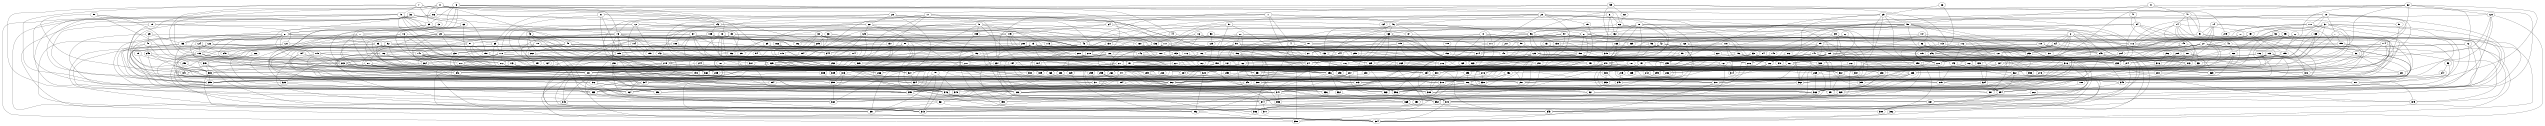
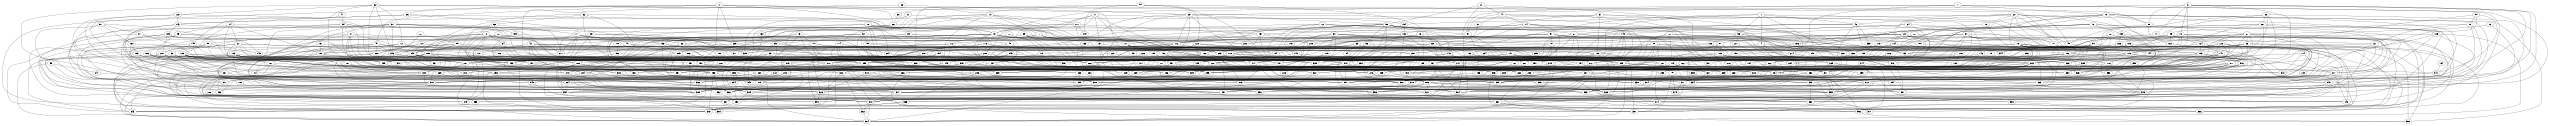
(1211, 34) -> none
(2020, 119) -> (409, 119)
